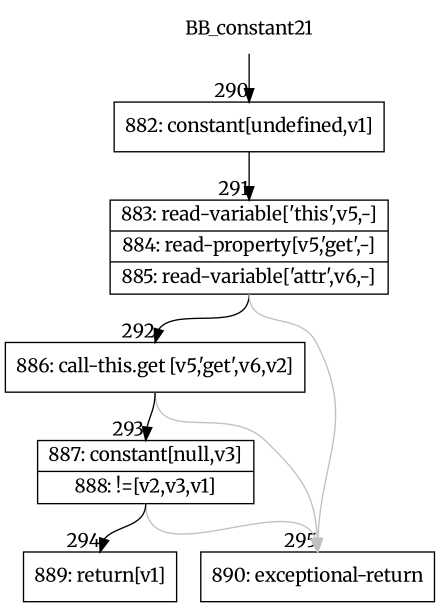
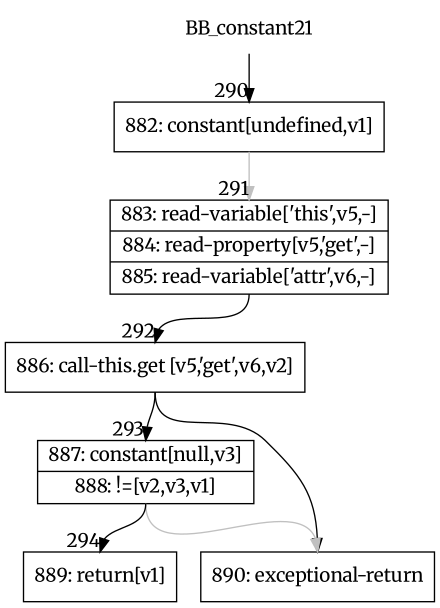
(249, 169) -> (249, 169)
(334, 395) -> none
(258, 436) -> (258, 436)
